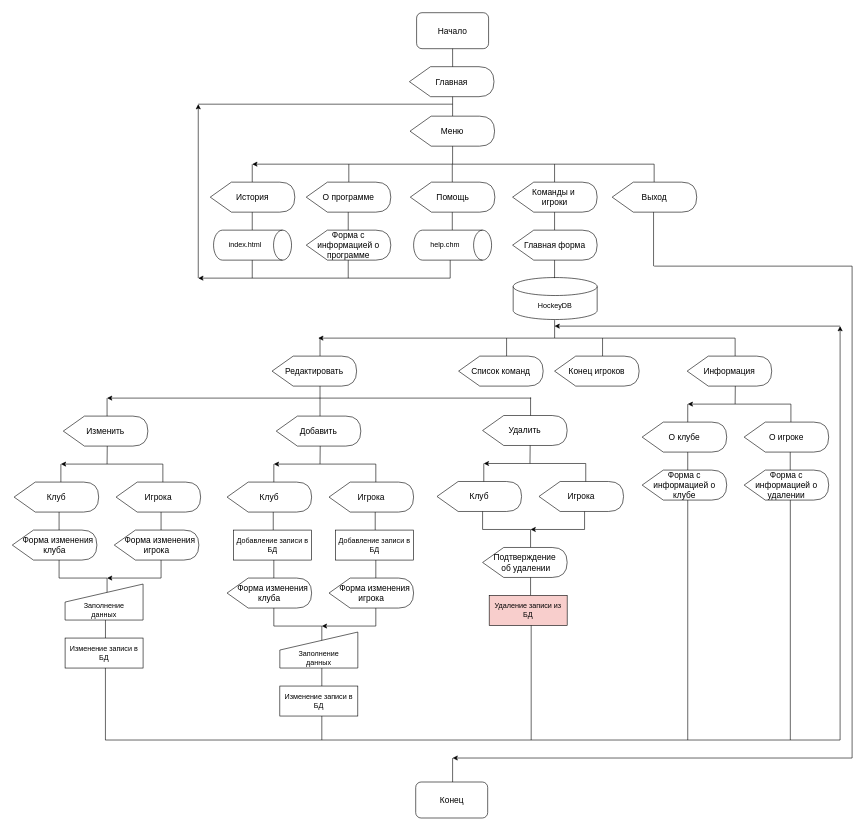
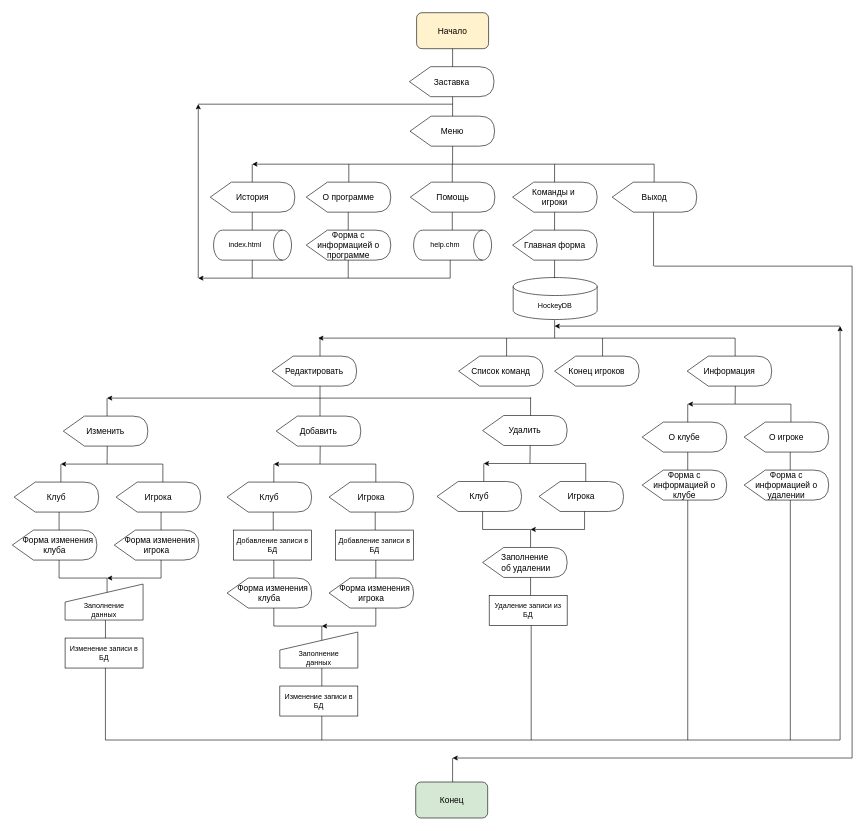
(453, 31) -> (453, 31)
(452, 82) -> (452, 82)
(525, 563) -> (525, 563)
(528, 611) -> (528, 611)
(452, 800) -> (452, 800)
